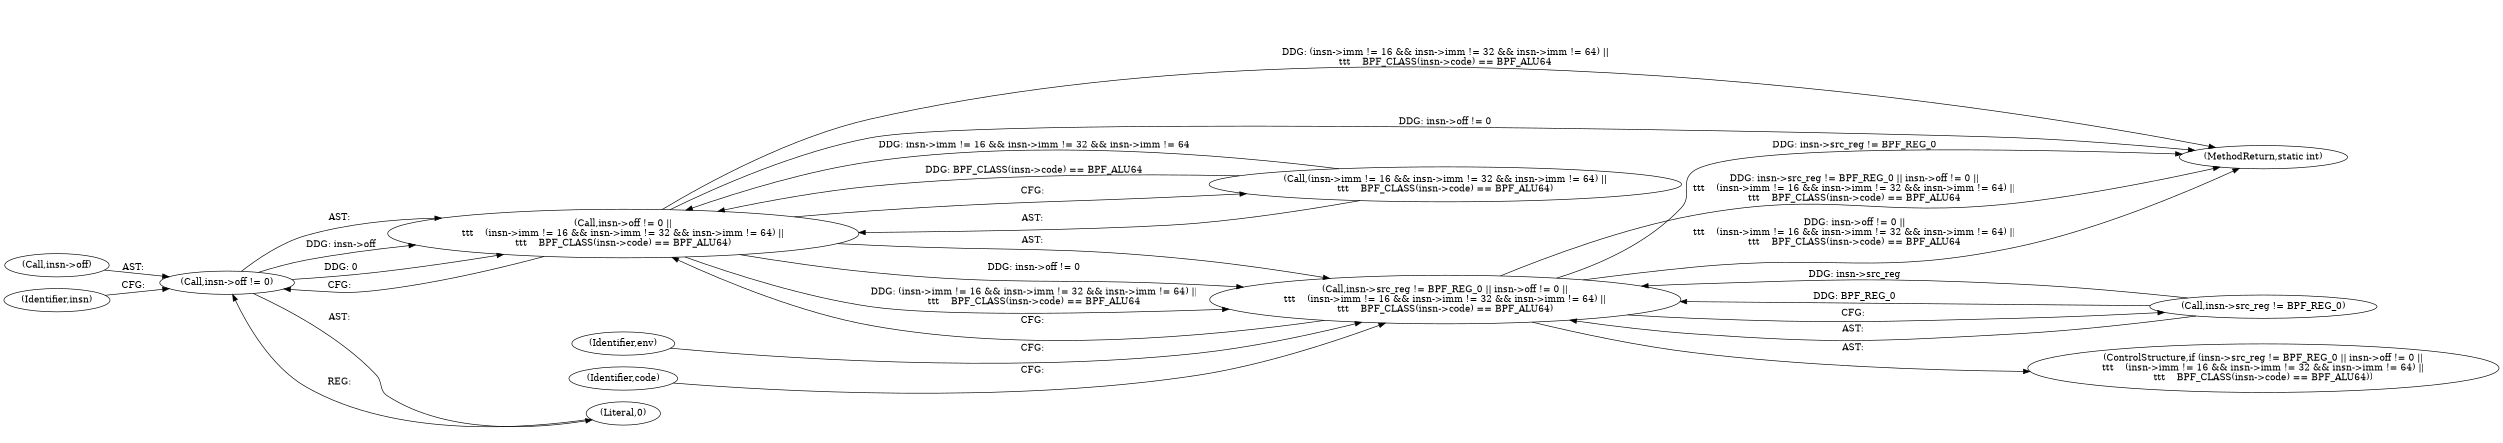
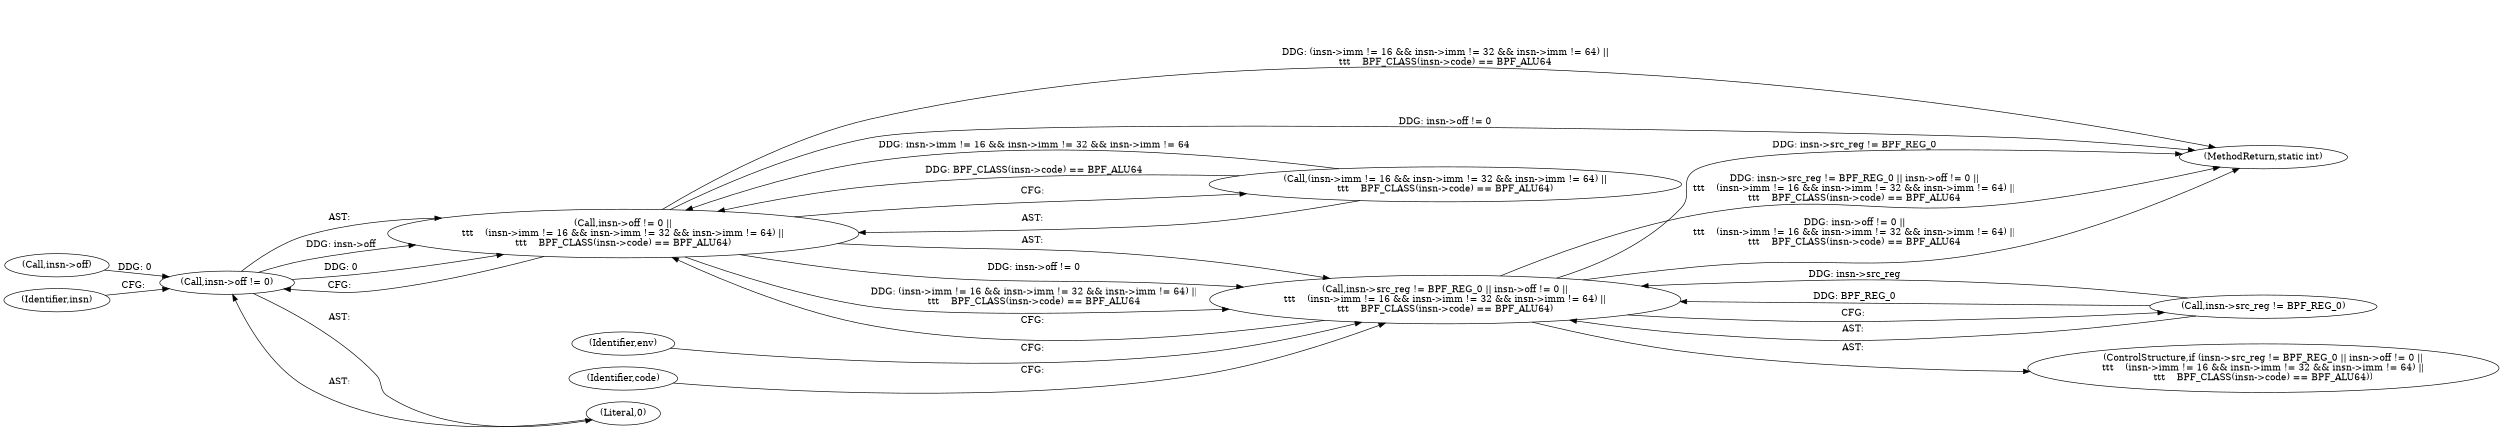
(135, 268) -> (135, 268)
(341, 382) -> (341, 382)
